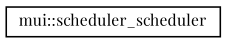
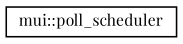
(113, 22) -> (91, 22)
